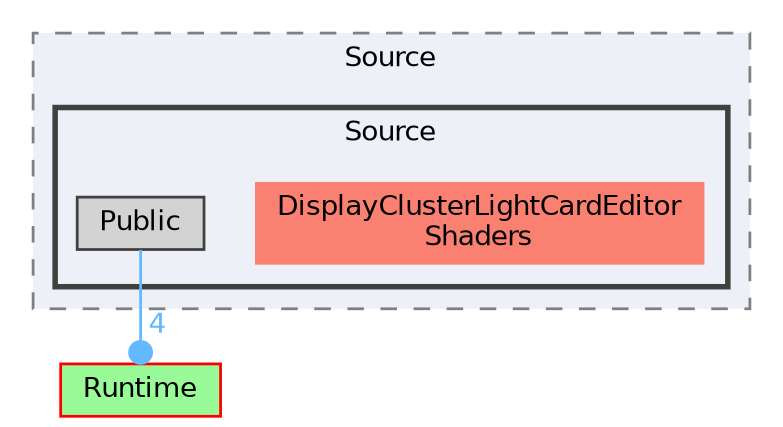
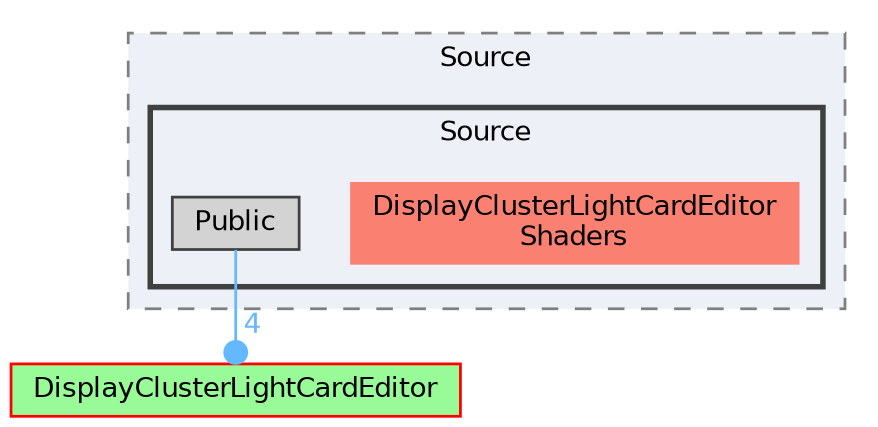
(141, 390) -> (236, 390)
